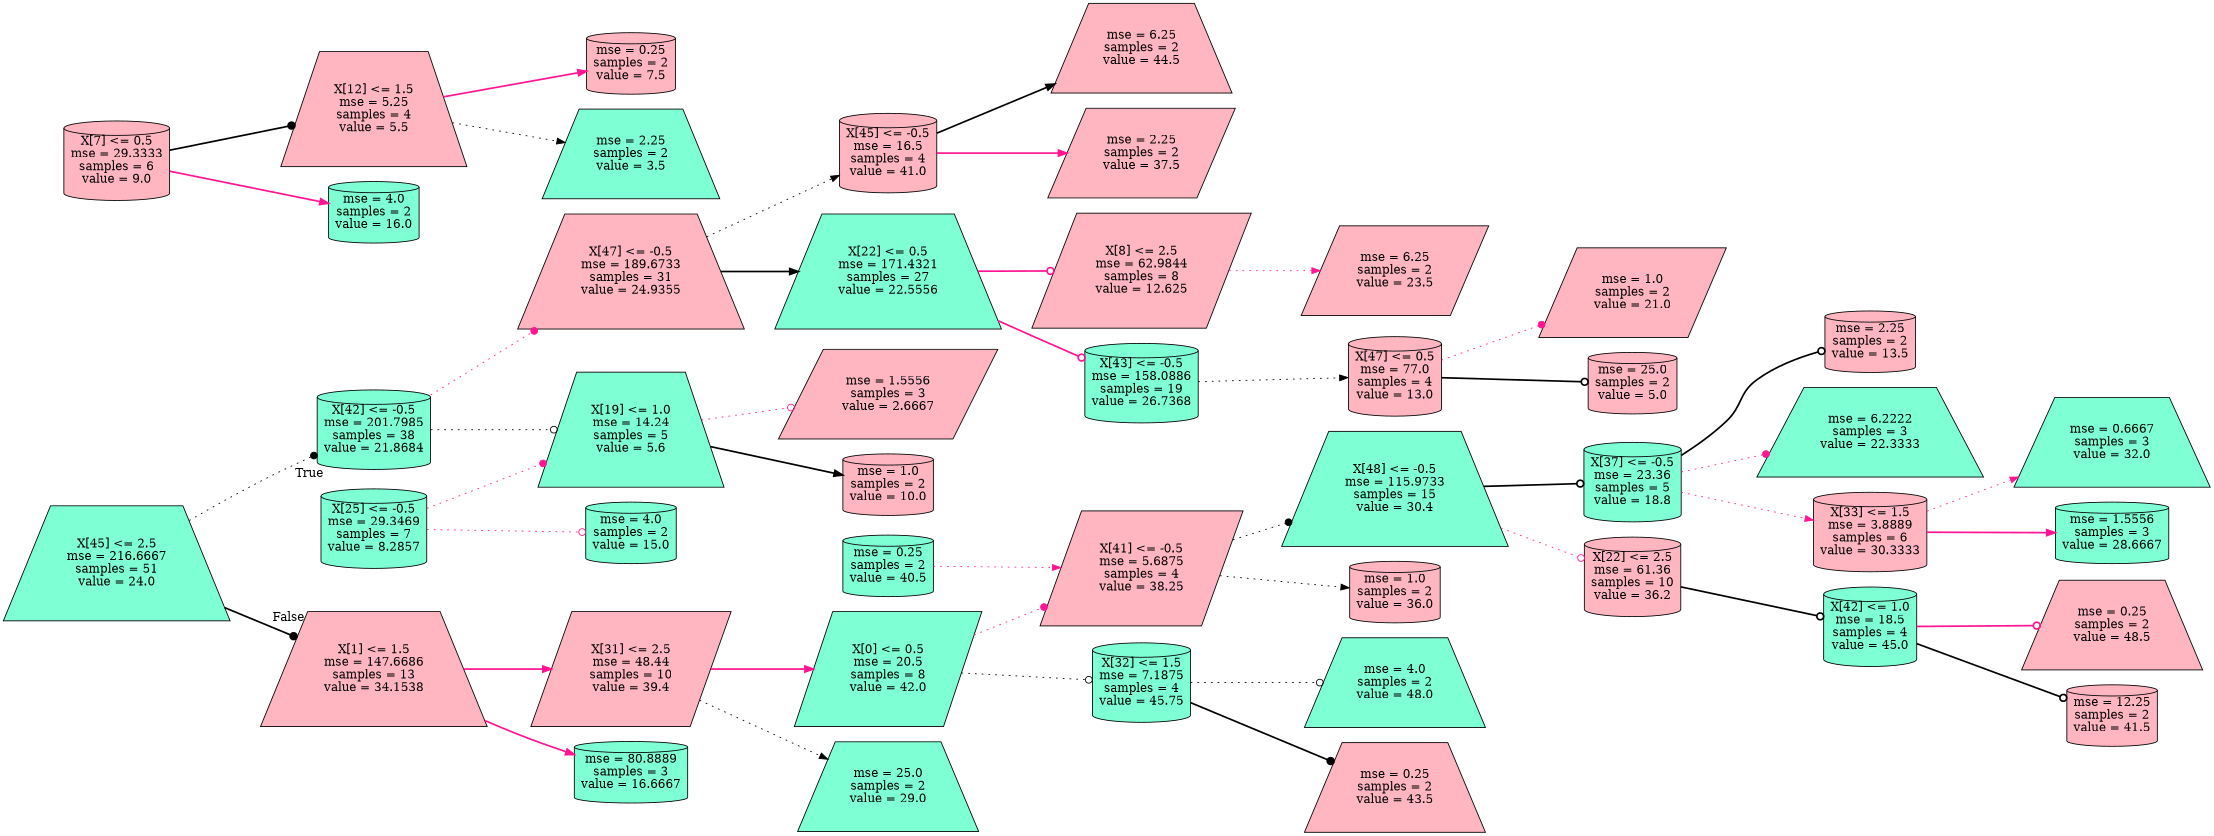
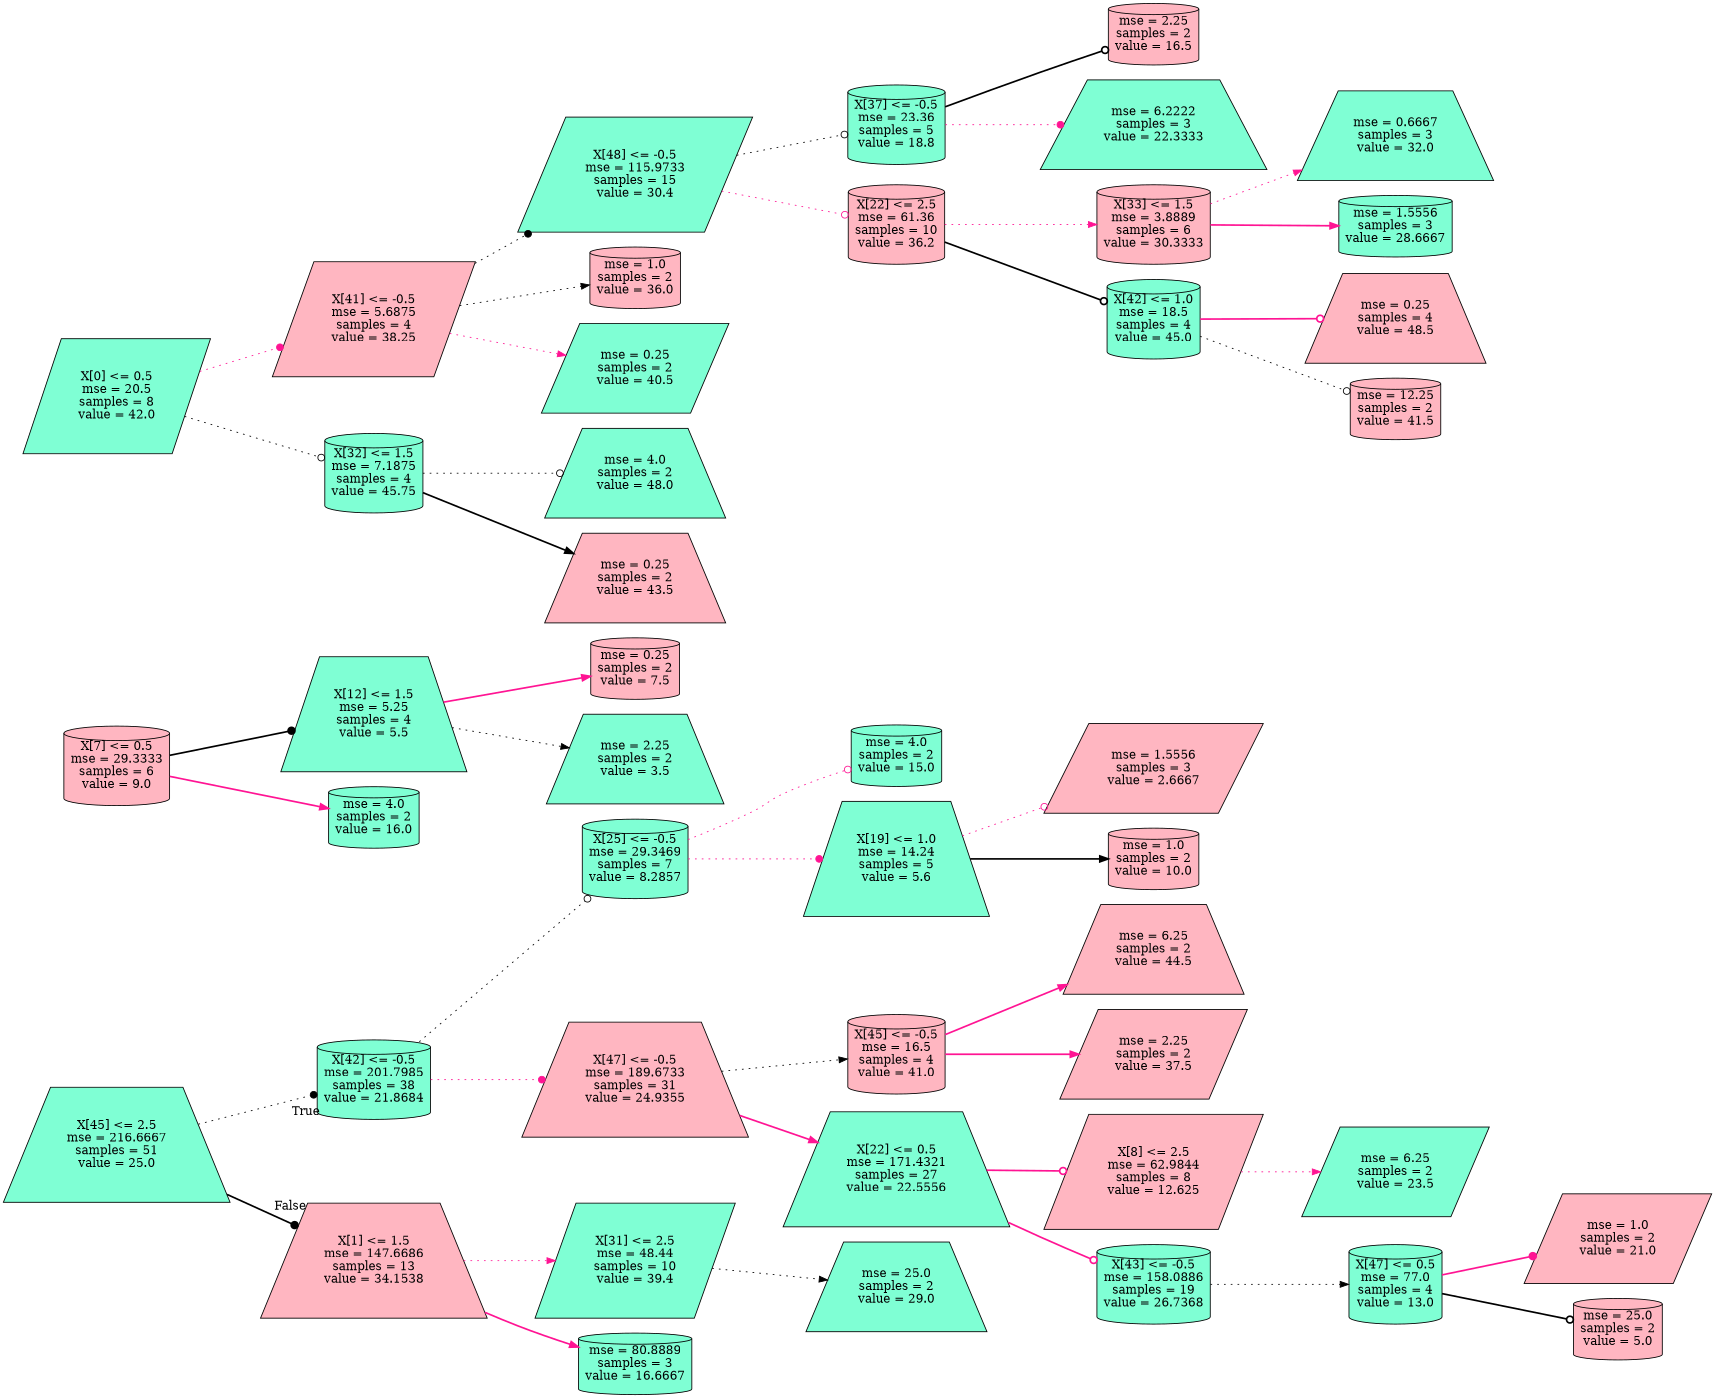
(374, 109) -> (374, 714)
(992, 110) -> (1002, 1011)
(1395, 271) -> (1395, 1172)
(755, 272) -> (775, 1128)
(1870, 342) -> (1154, 34)
(1490, 343) -> (1486, 1266)
(1395, 376) -> (1395, 1284)
(491, 430) -> (502, 971)
(1530, 485) -> (789, 145)
(1395, 489) -> (635, 175)
(1743, 505) -> (1016, 225)
(117, 563) -> (117, 1145)
(888, 566) -> (635, 368)
(993, 567) -> (504, 344)
(2112, 625) -> (1395, 318)
(503, 669) -> (505, 1261)
(631, 669) -> (635, 1261)
(758, 669) -> none
(1988, 670) -> (1272, 363)
(1259, 731) -> (494, 522)
